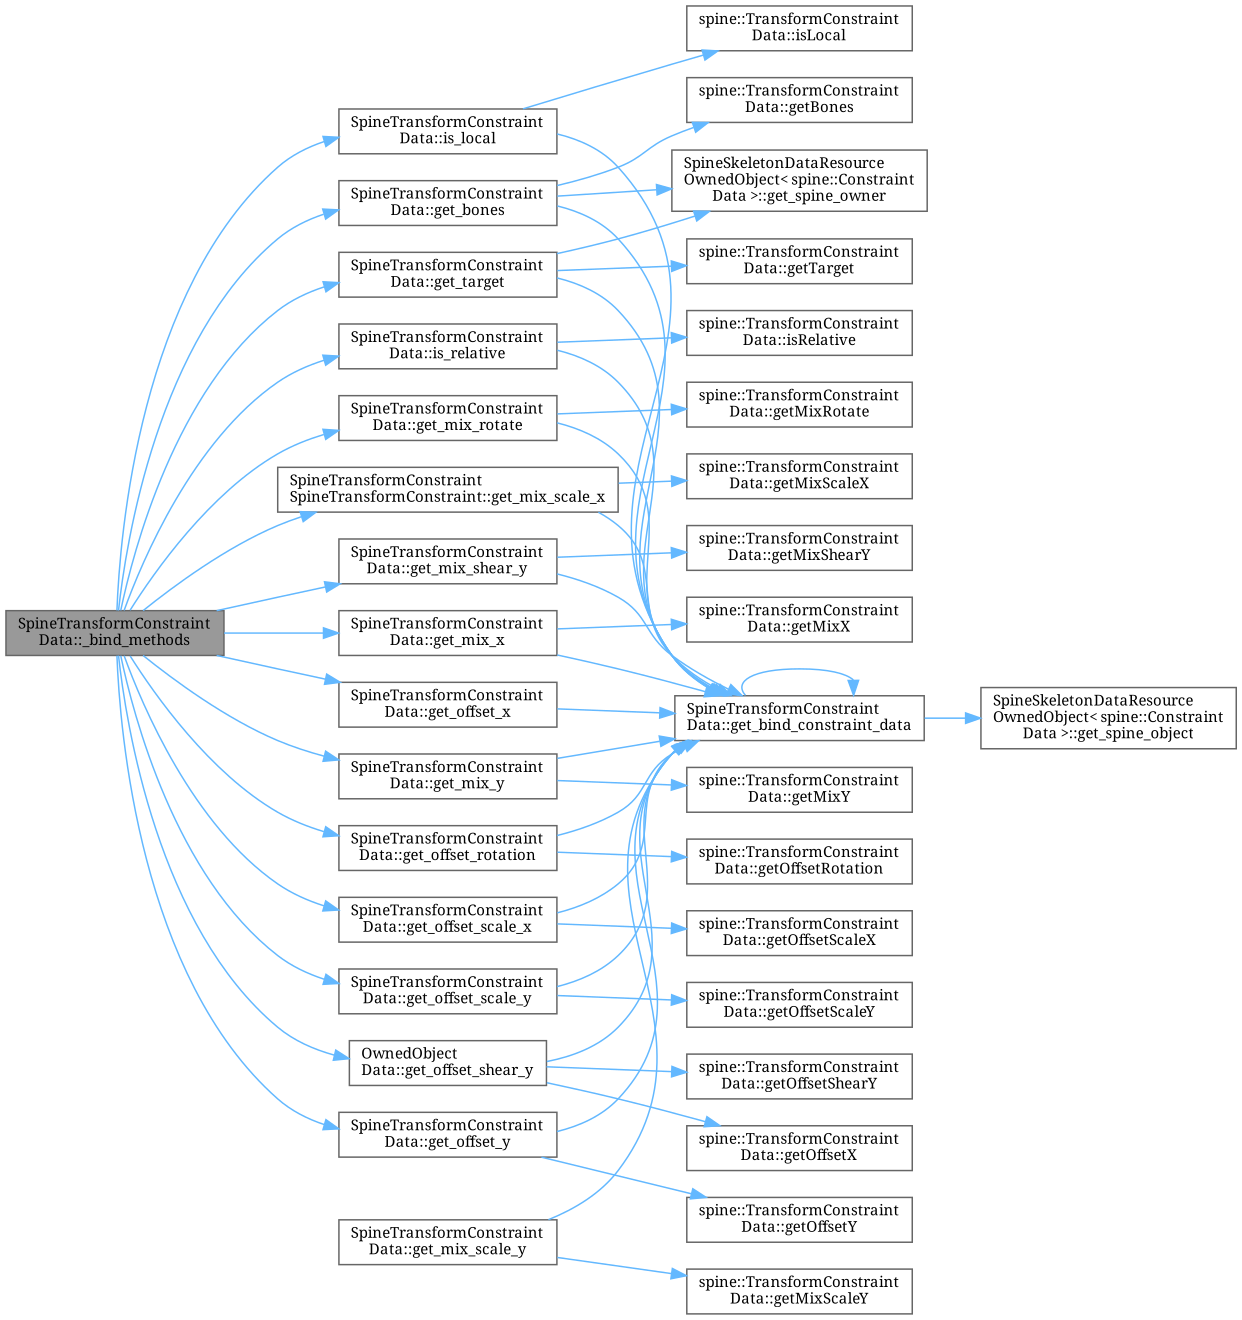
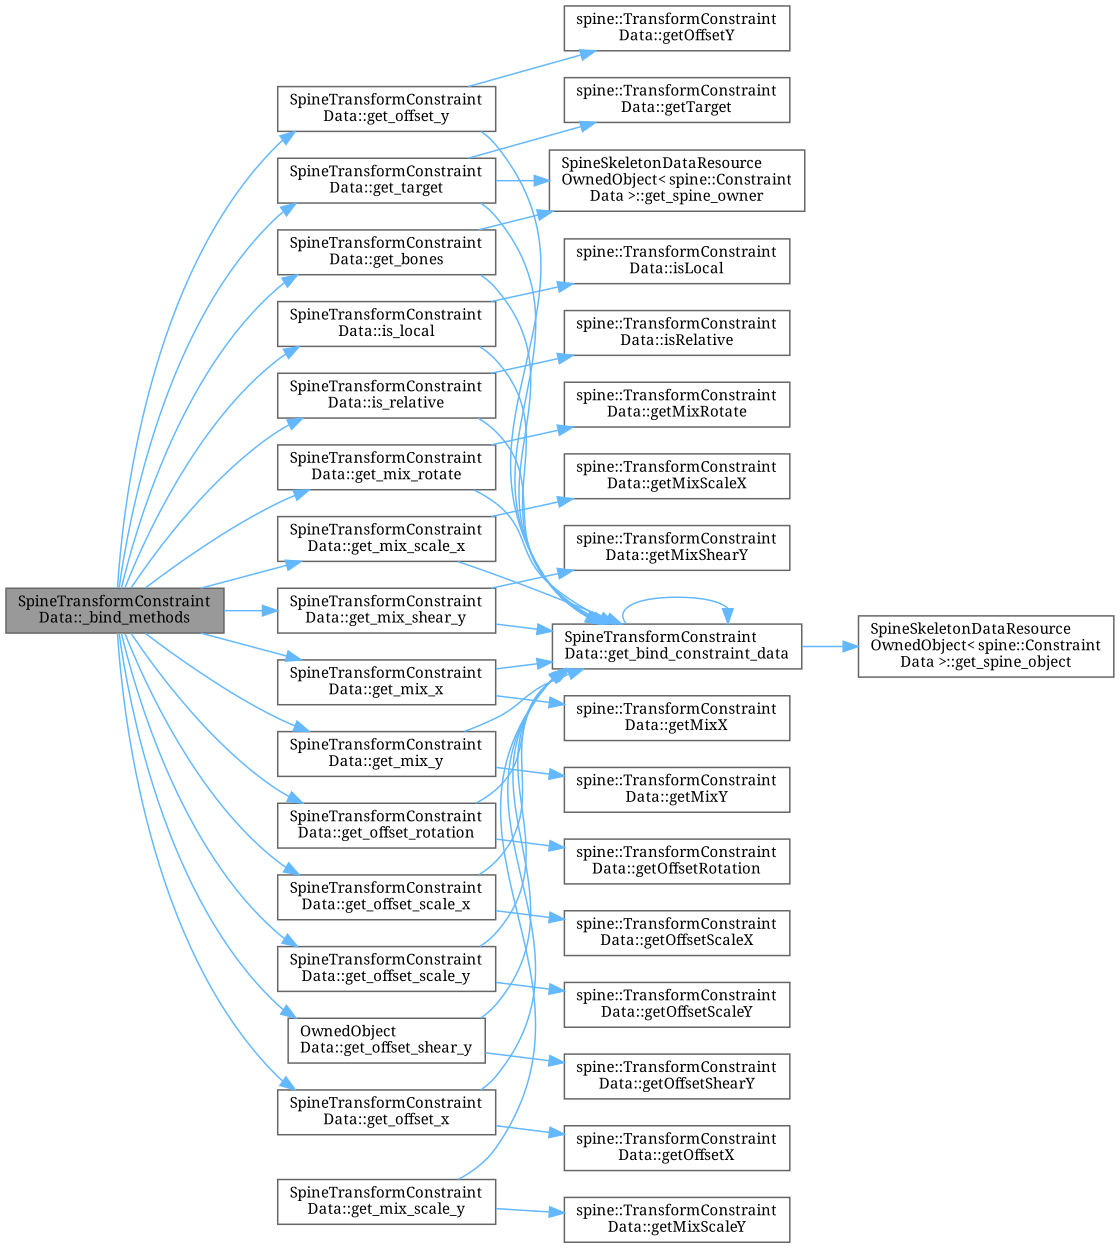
(800, 100) -> none
(448, 490) -> (387, 539)
(630, 1102) -> (523, 1129)
